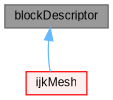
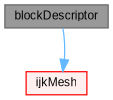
(48, 56) -> (65, 44)
